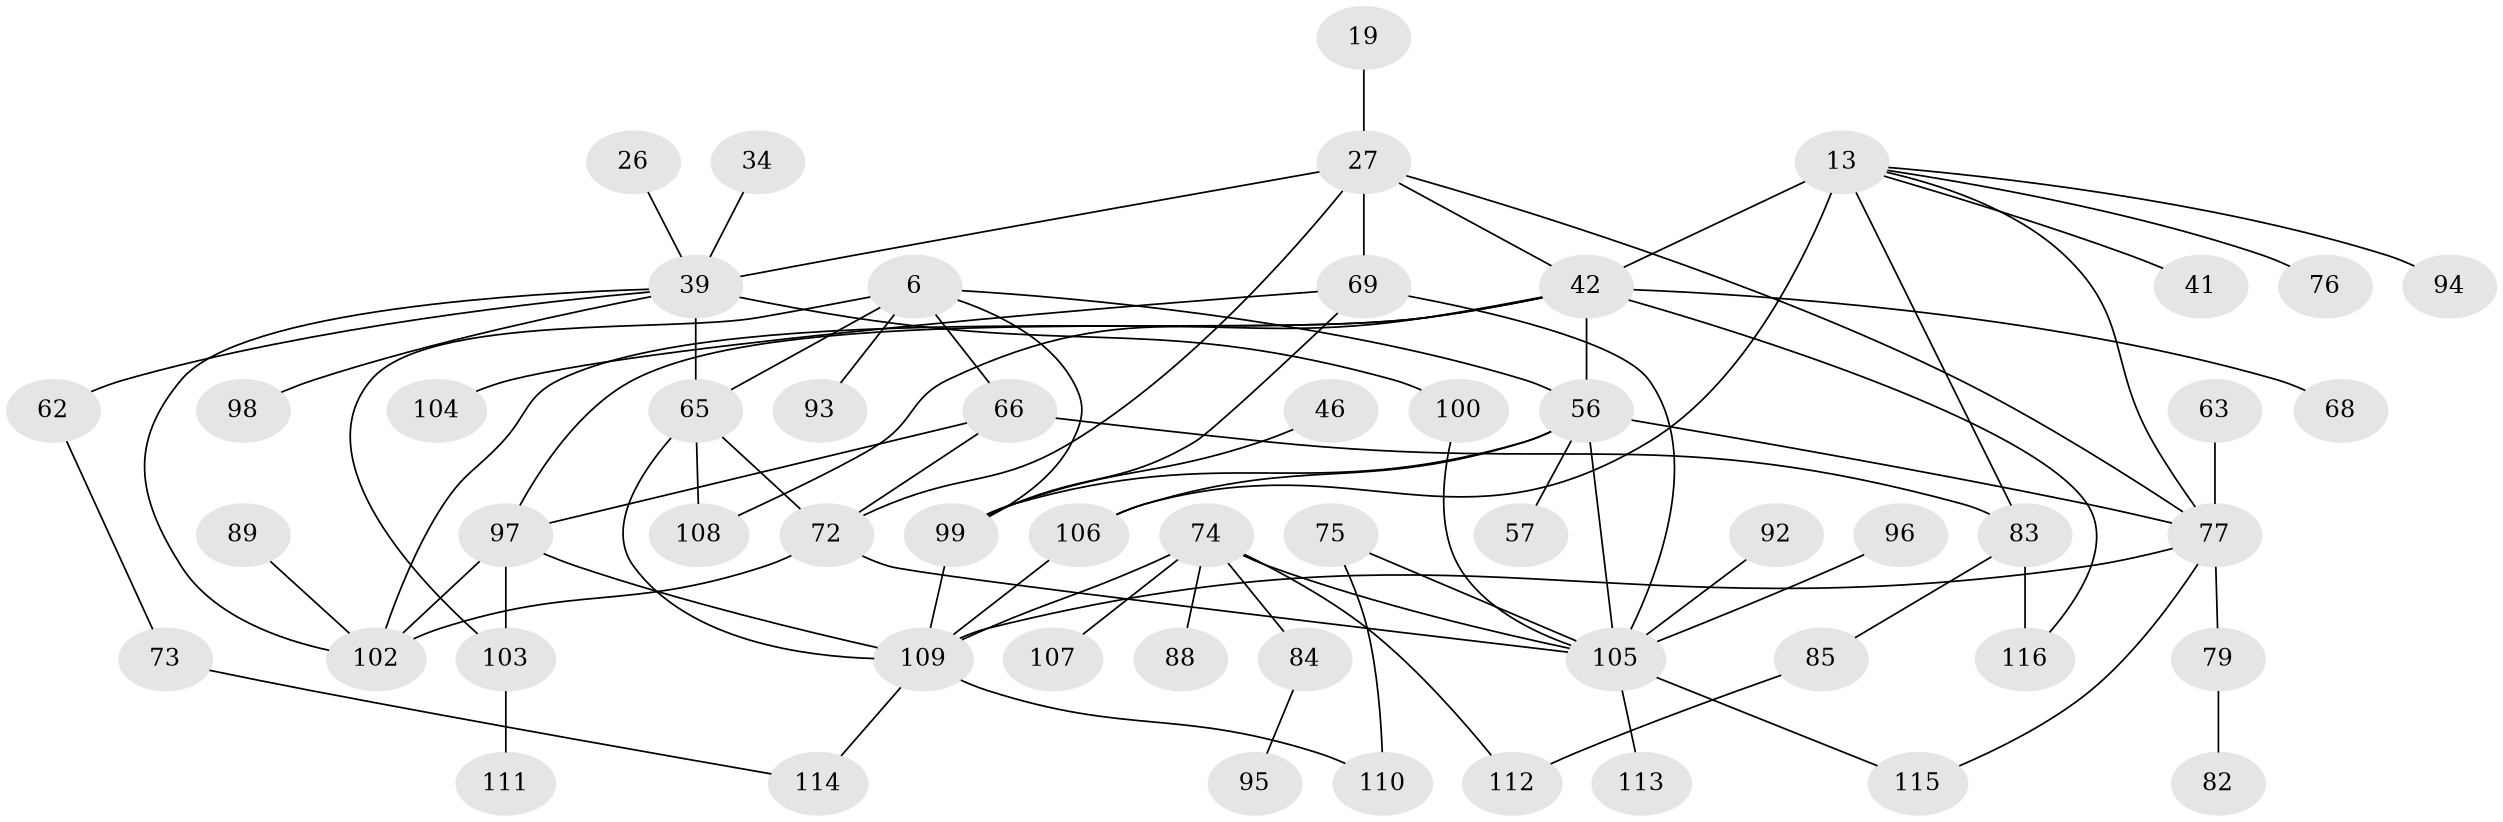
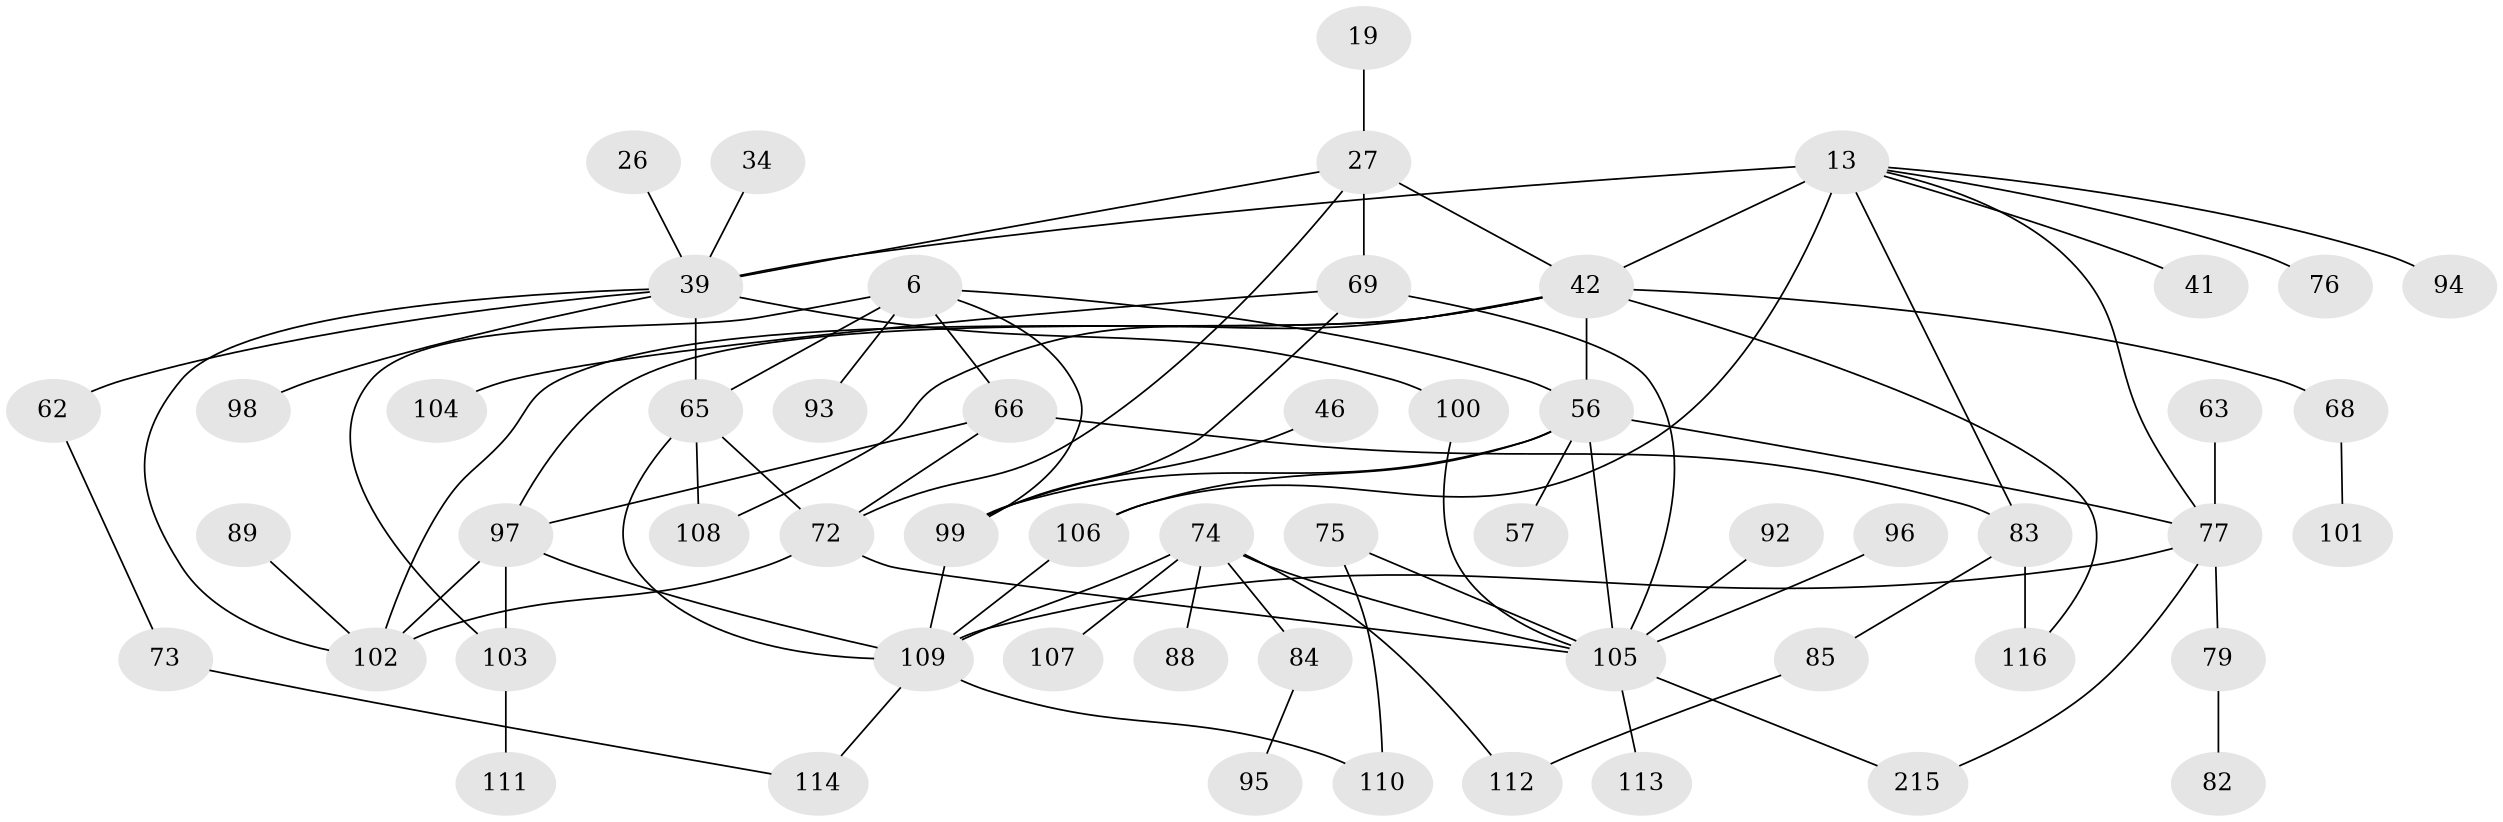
none -> (1266, 208)
(1808, 313) -> none
none -> (2343, 535)
(1918, 784) -> (1918, 784)
